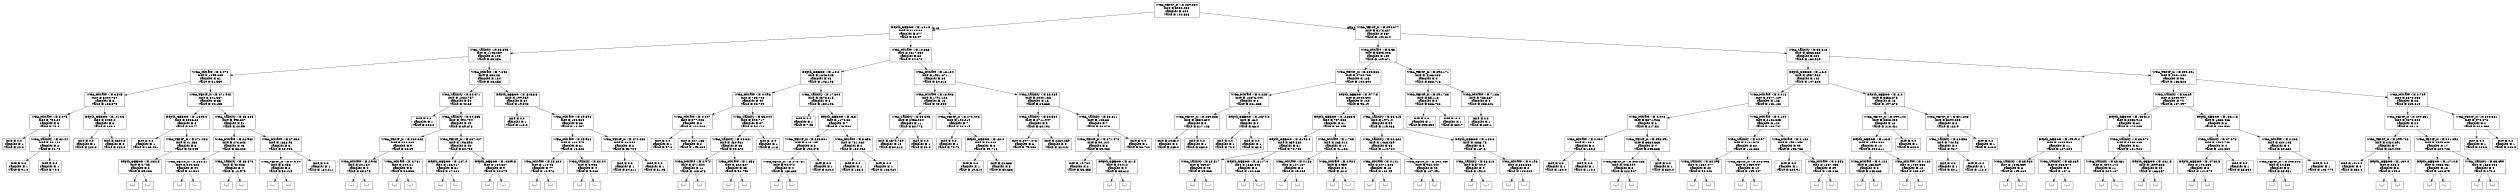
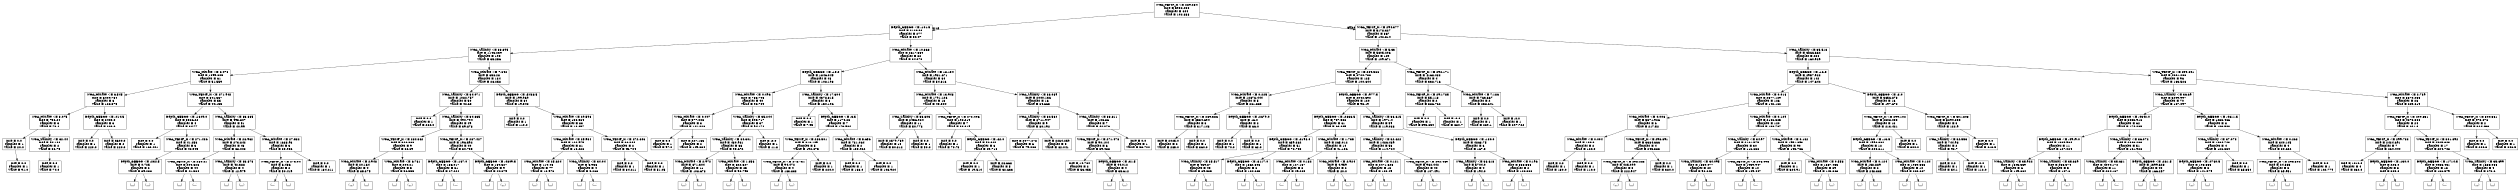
none -> (1512, 122)
(34, 156) -> (16, 154)
(2390, 167) -> (2390, 167)
